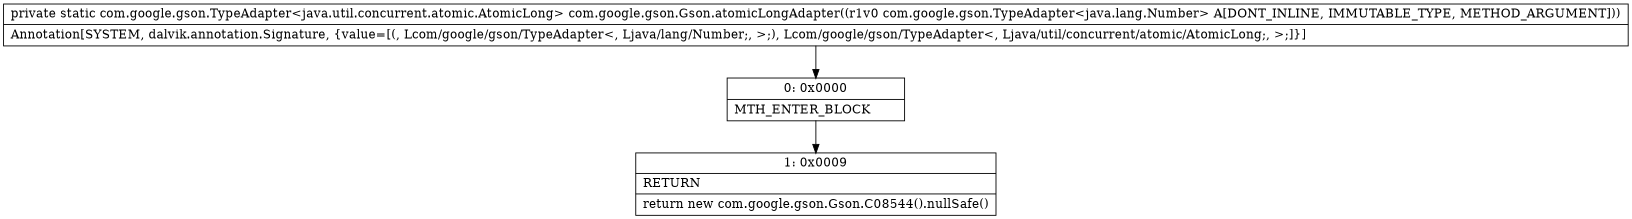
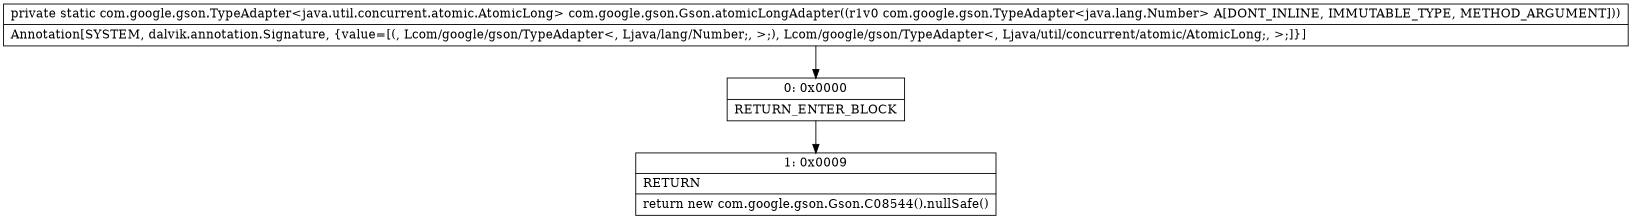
(803, 110) -> (816, 110)
